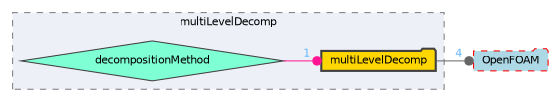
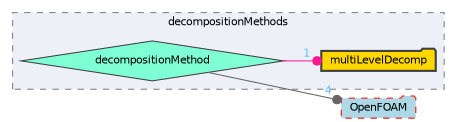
(228, 23) -> (228, 23)
(451, 61) -> (255, 82)
